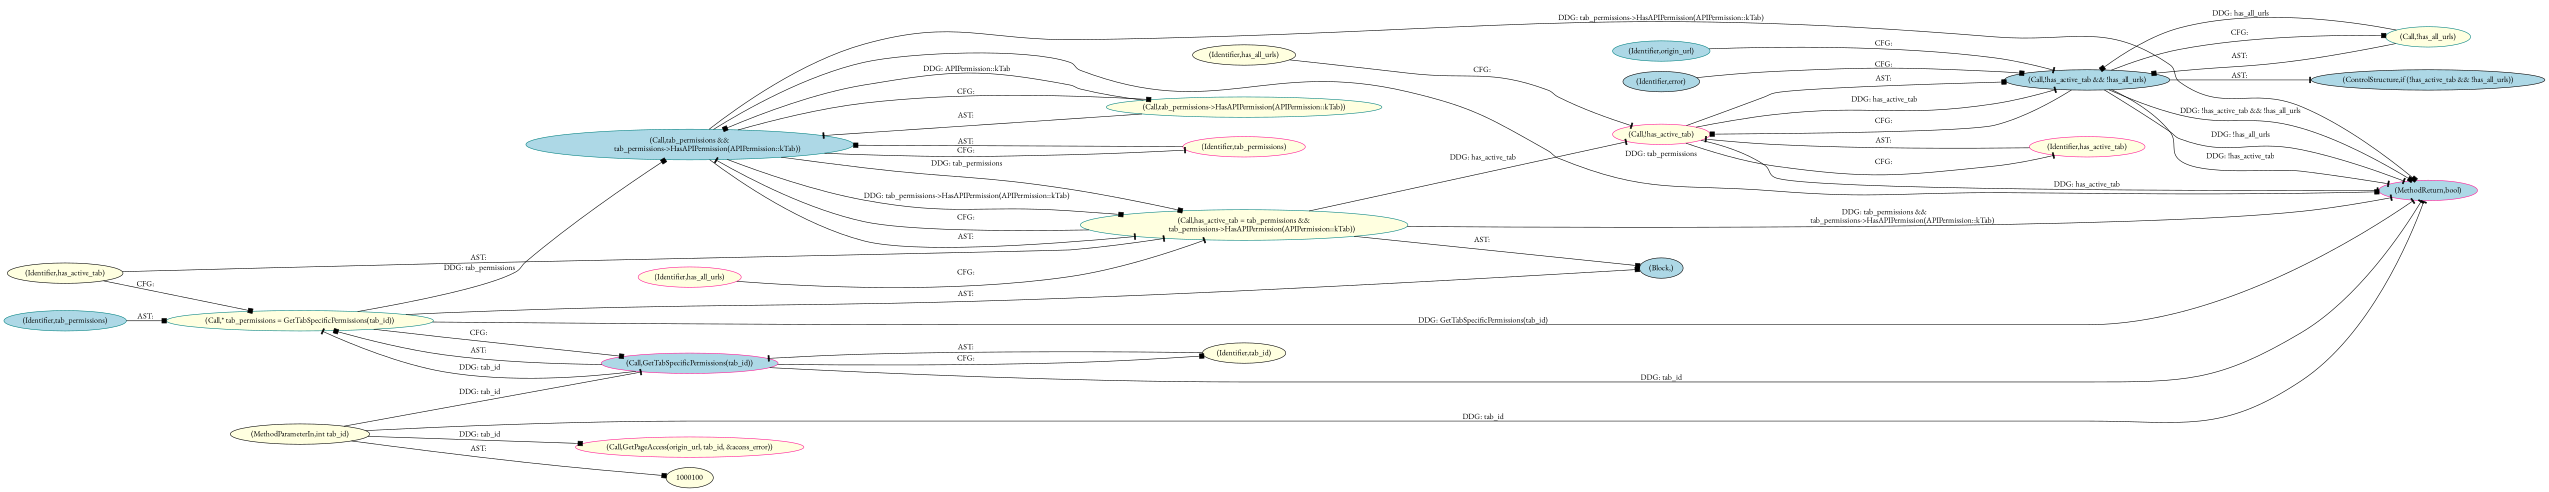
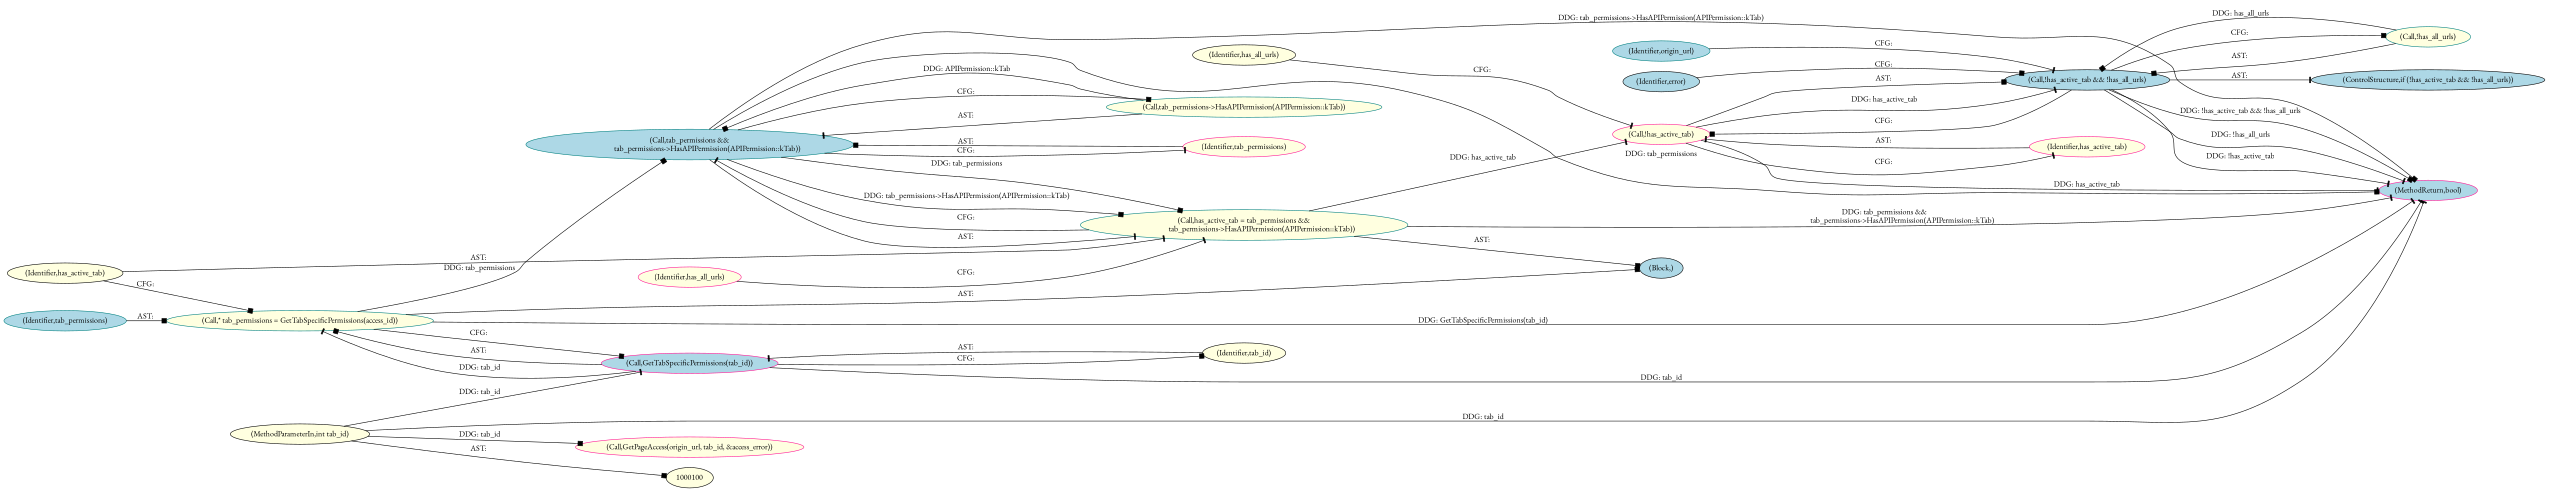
(300, 321) -> (300, 321)
